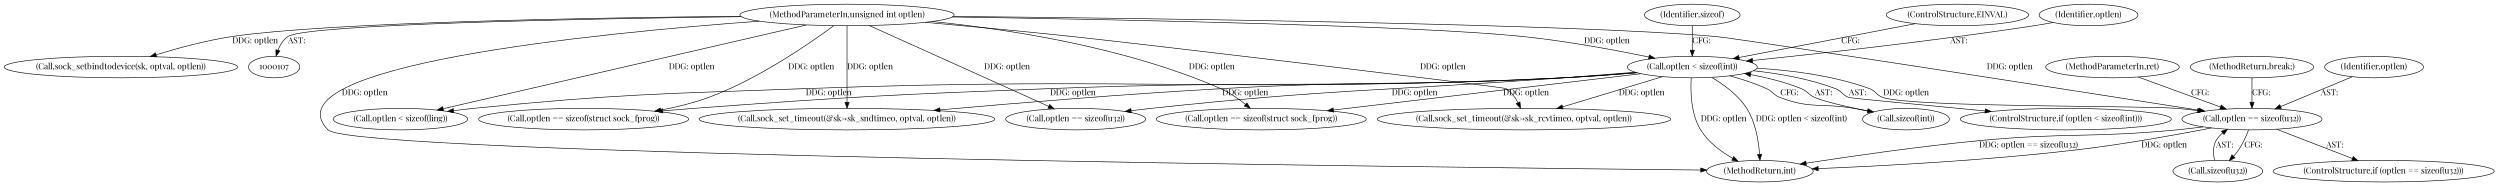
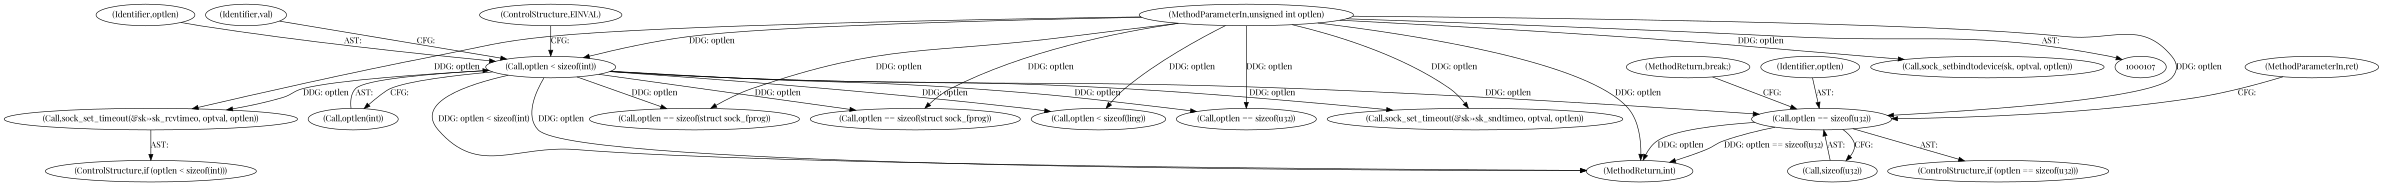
(1692, 15) -> (246, 15)
(1867, 100) -> (151, 142)
(1906, 119) -> (353, 119)
